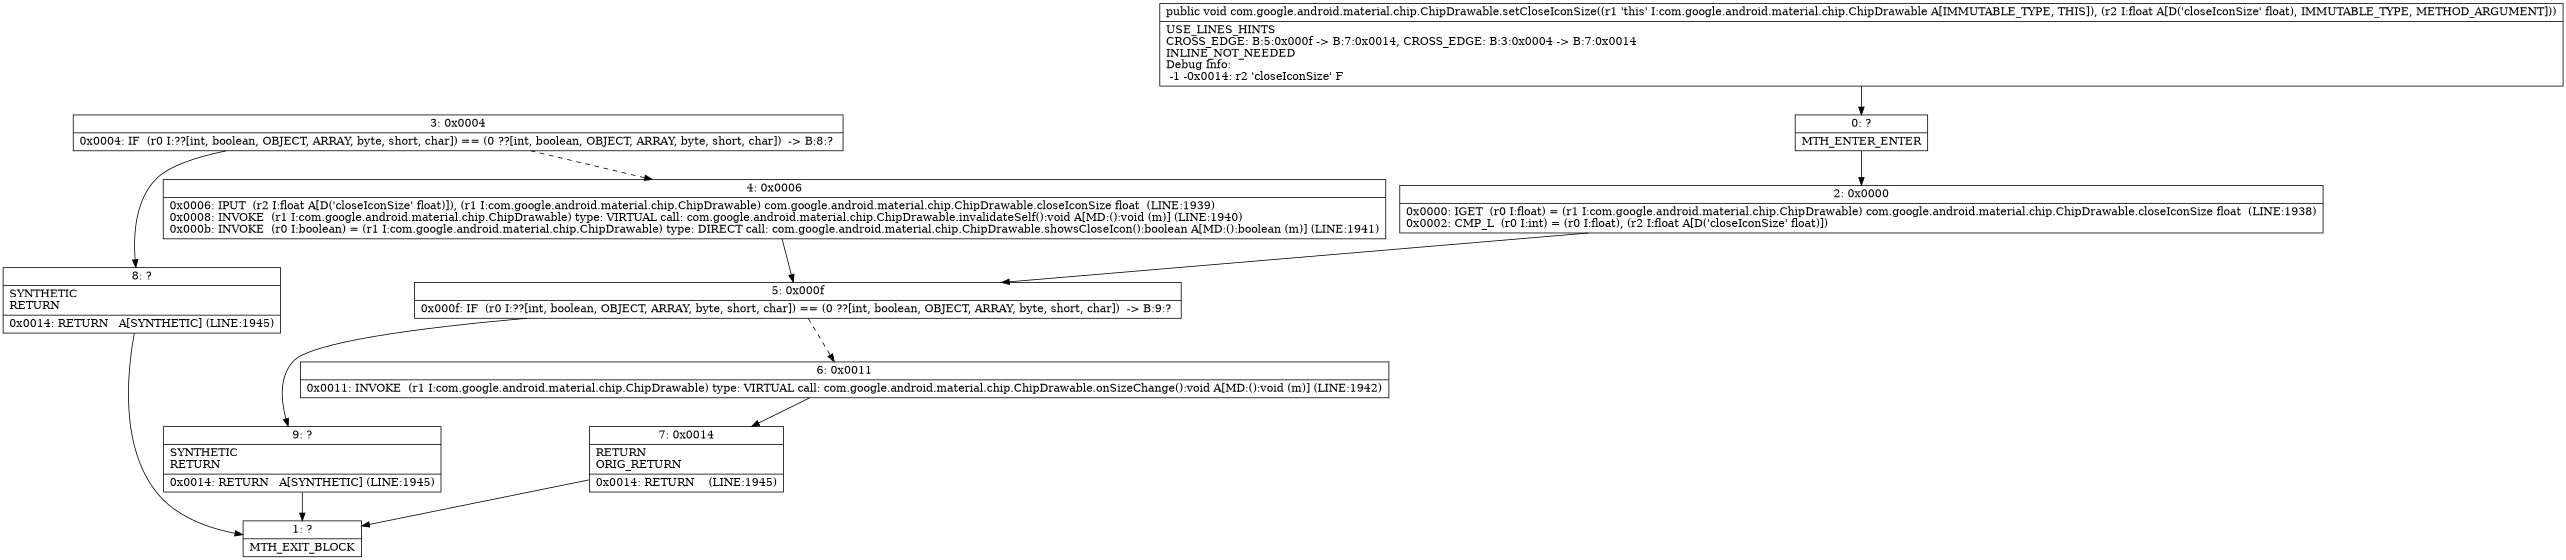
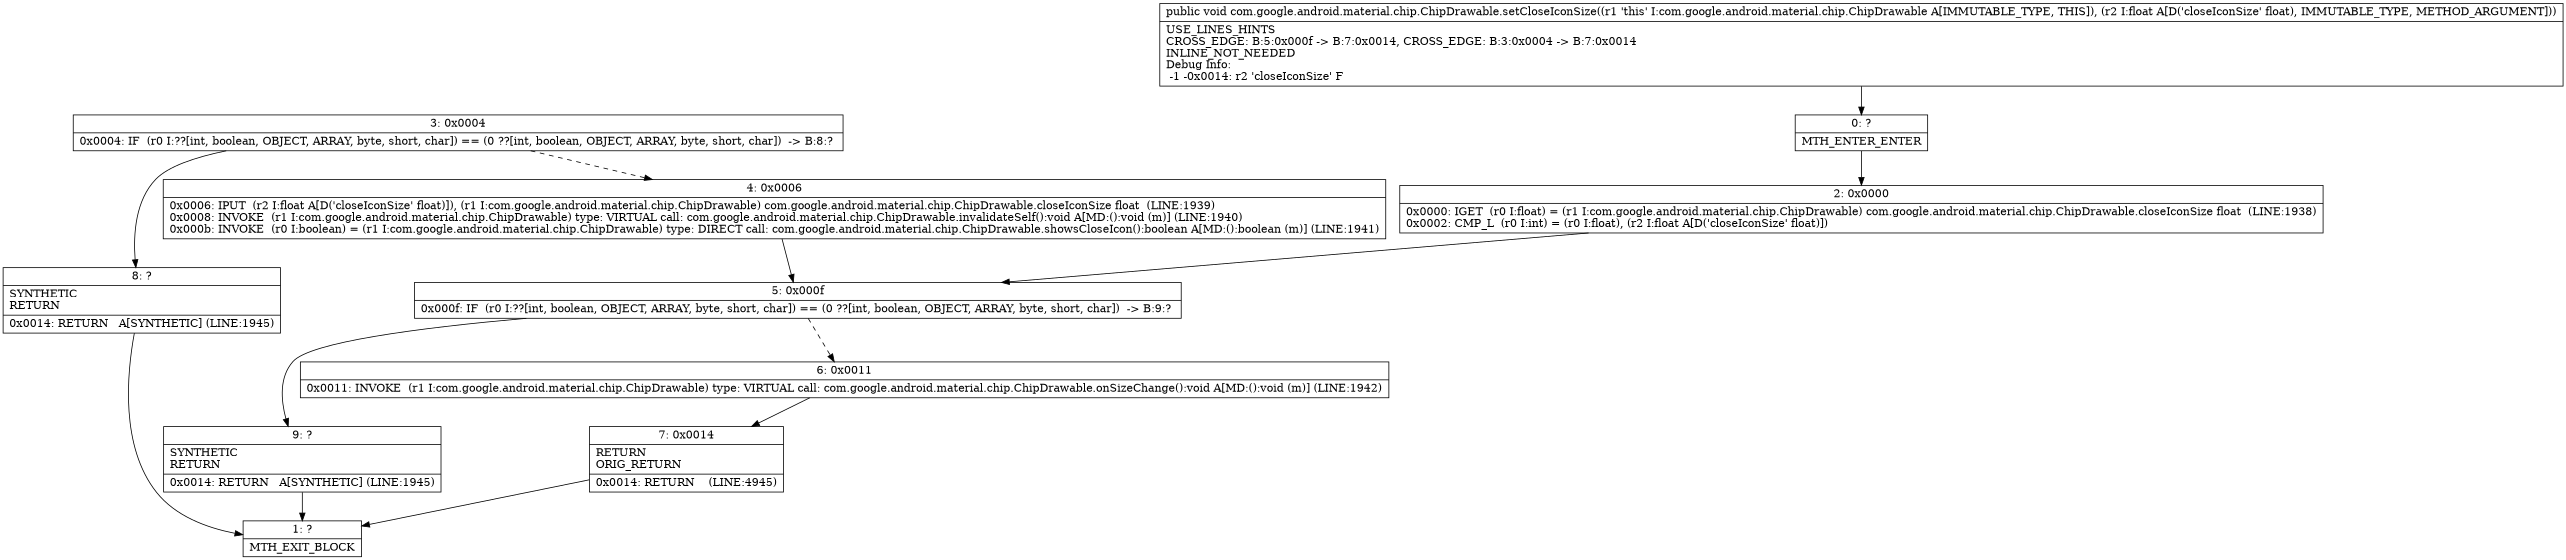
(686, 483) -> (686, 483)
